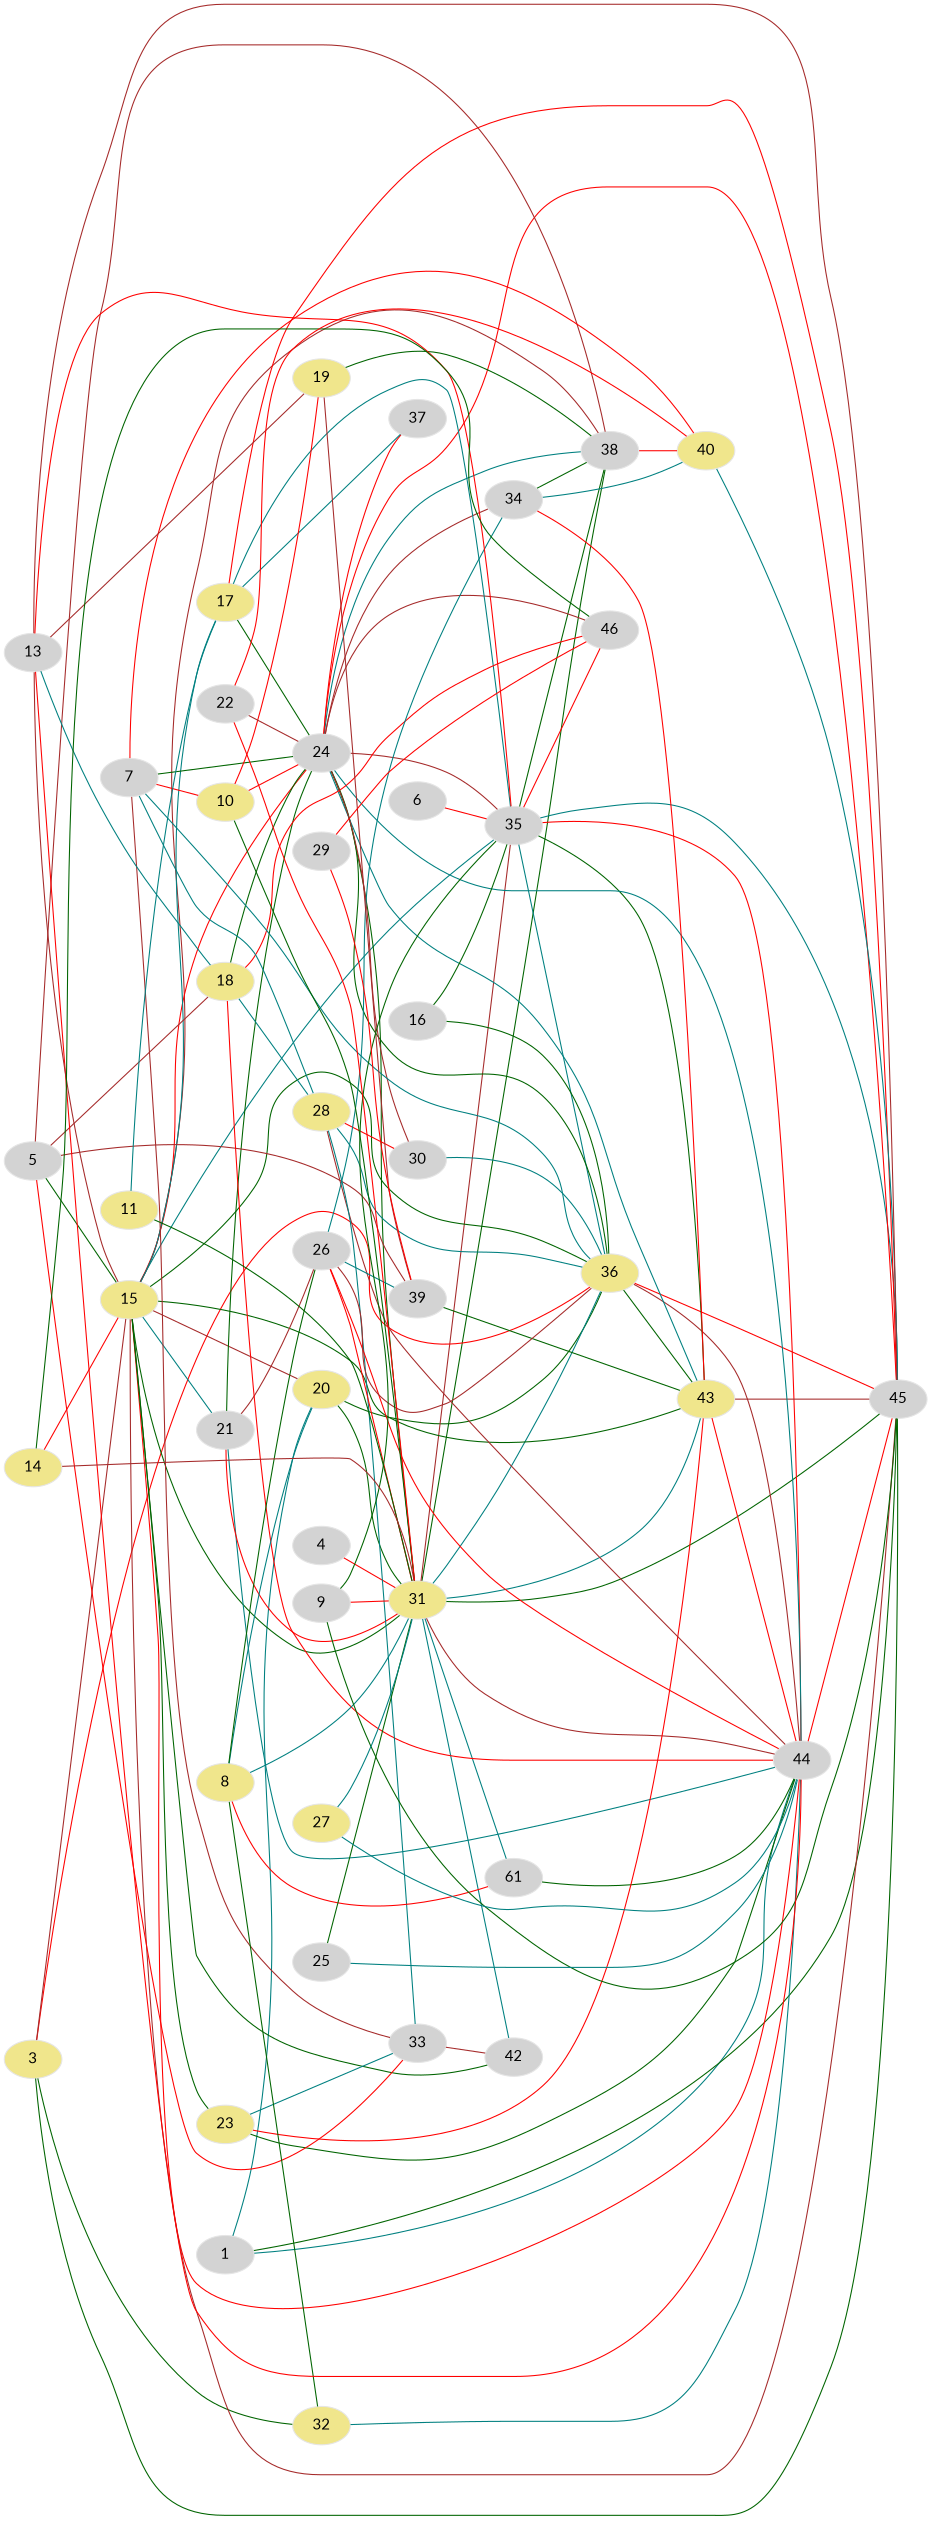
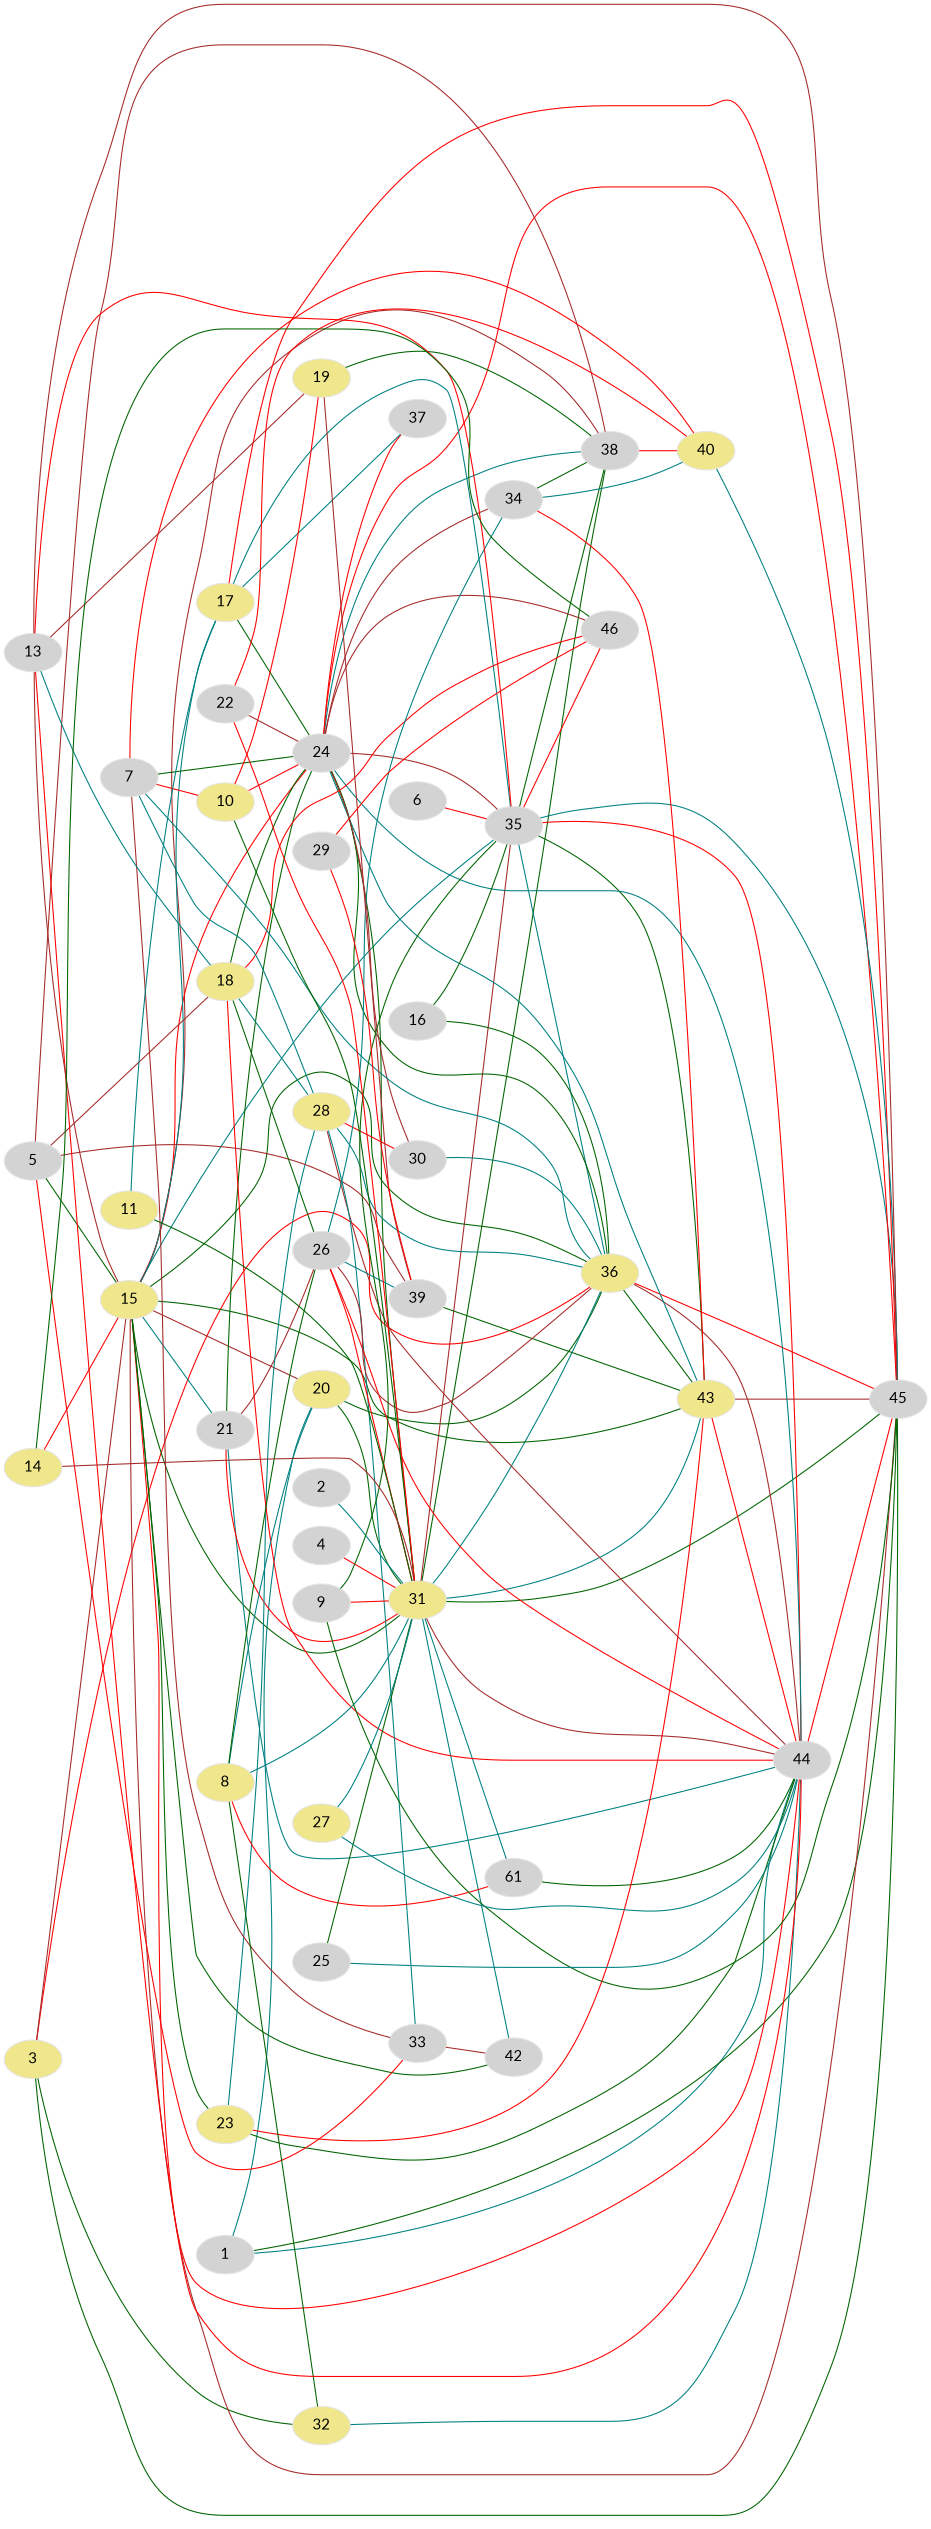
none -> (277, 1128)
none -> (321, 1488)
(321, 2084) -> (256, 1788)
